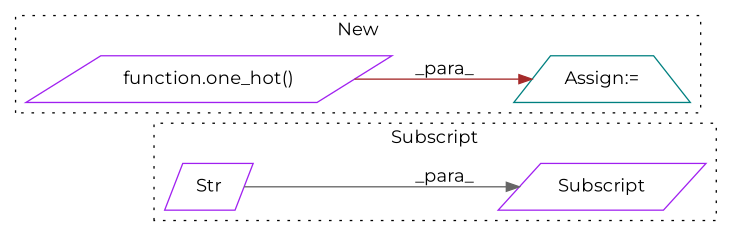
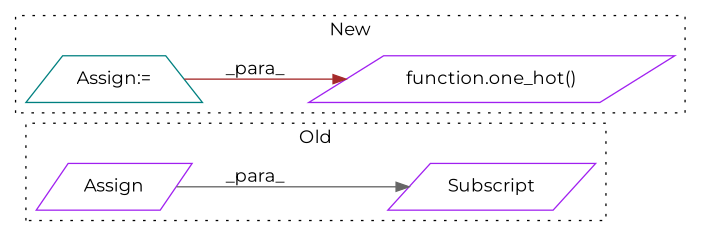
(437, 79) -> (259, 79)
(435, 138) -> (316, 138)
(209, 187) -> (114, 187)
